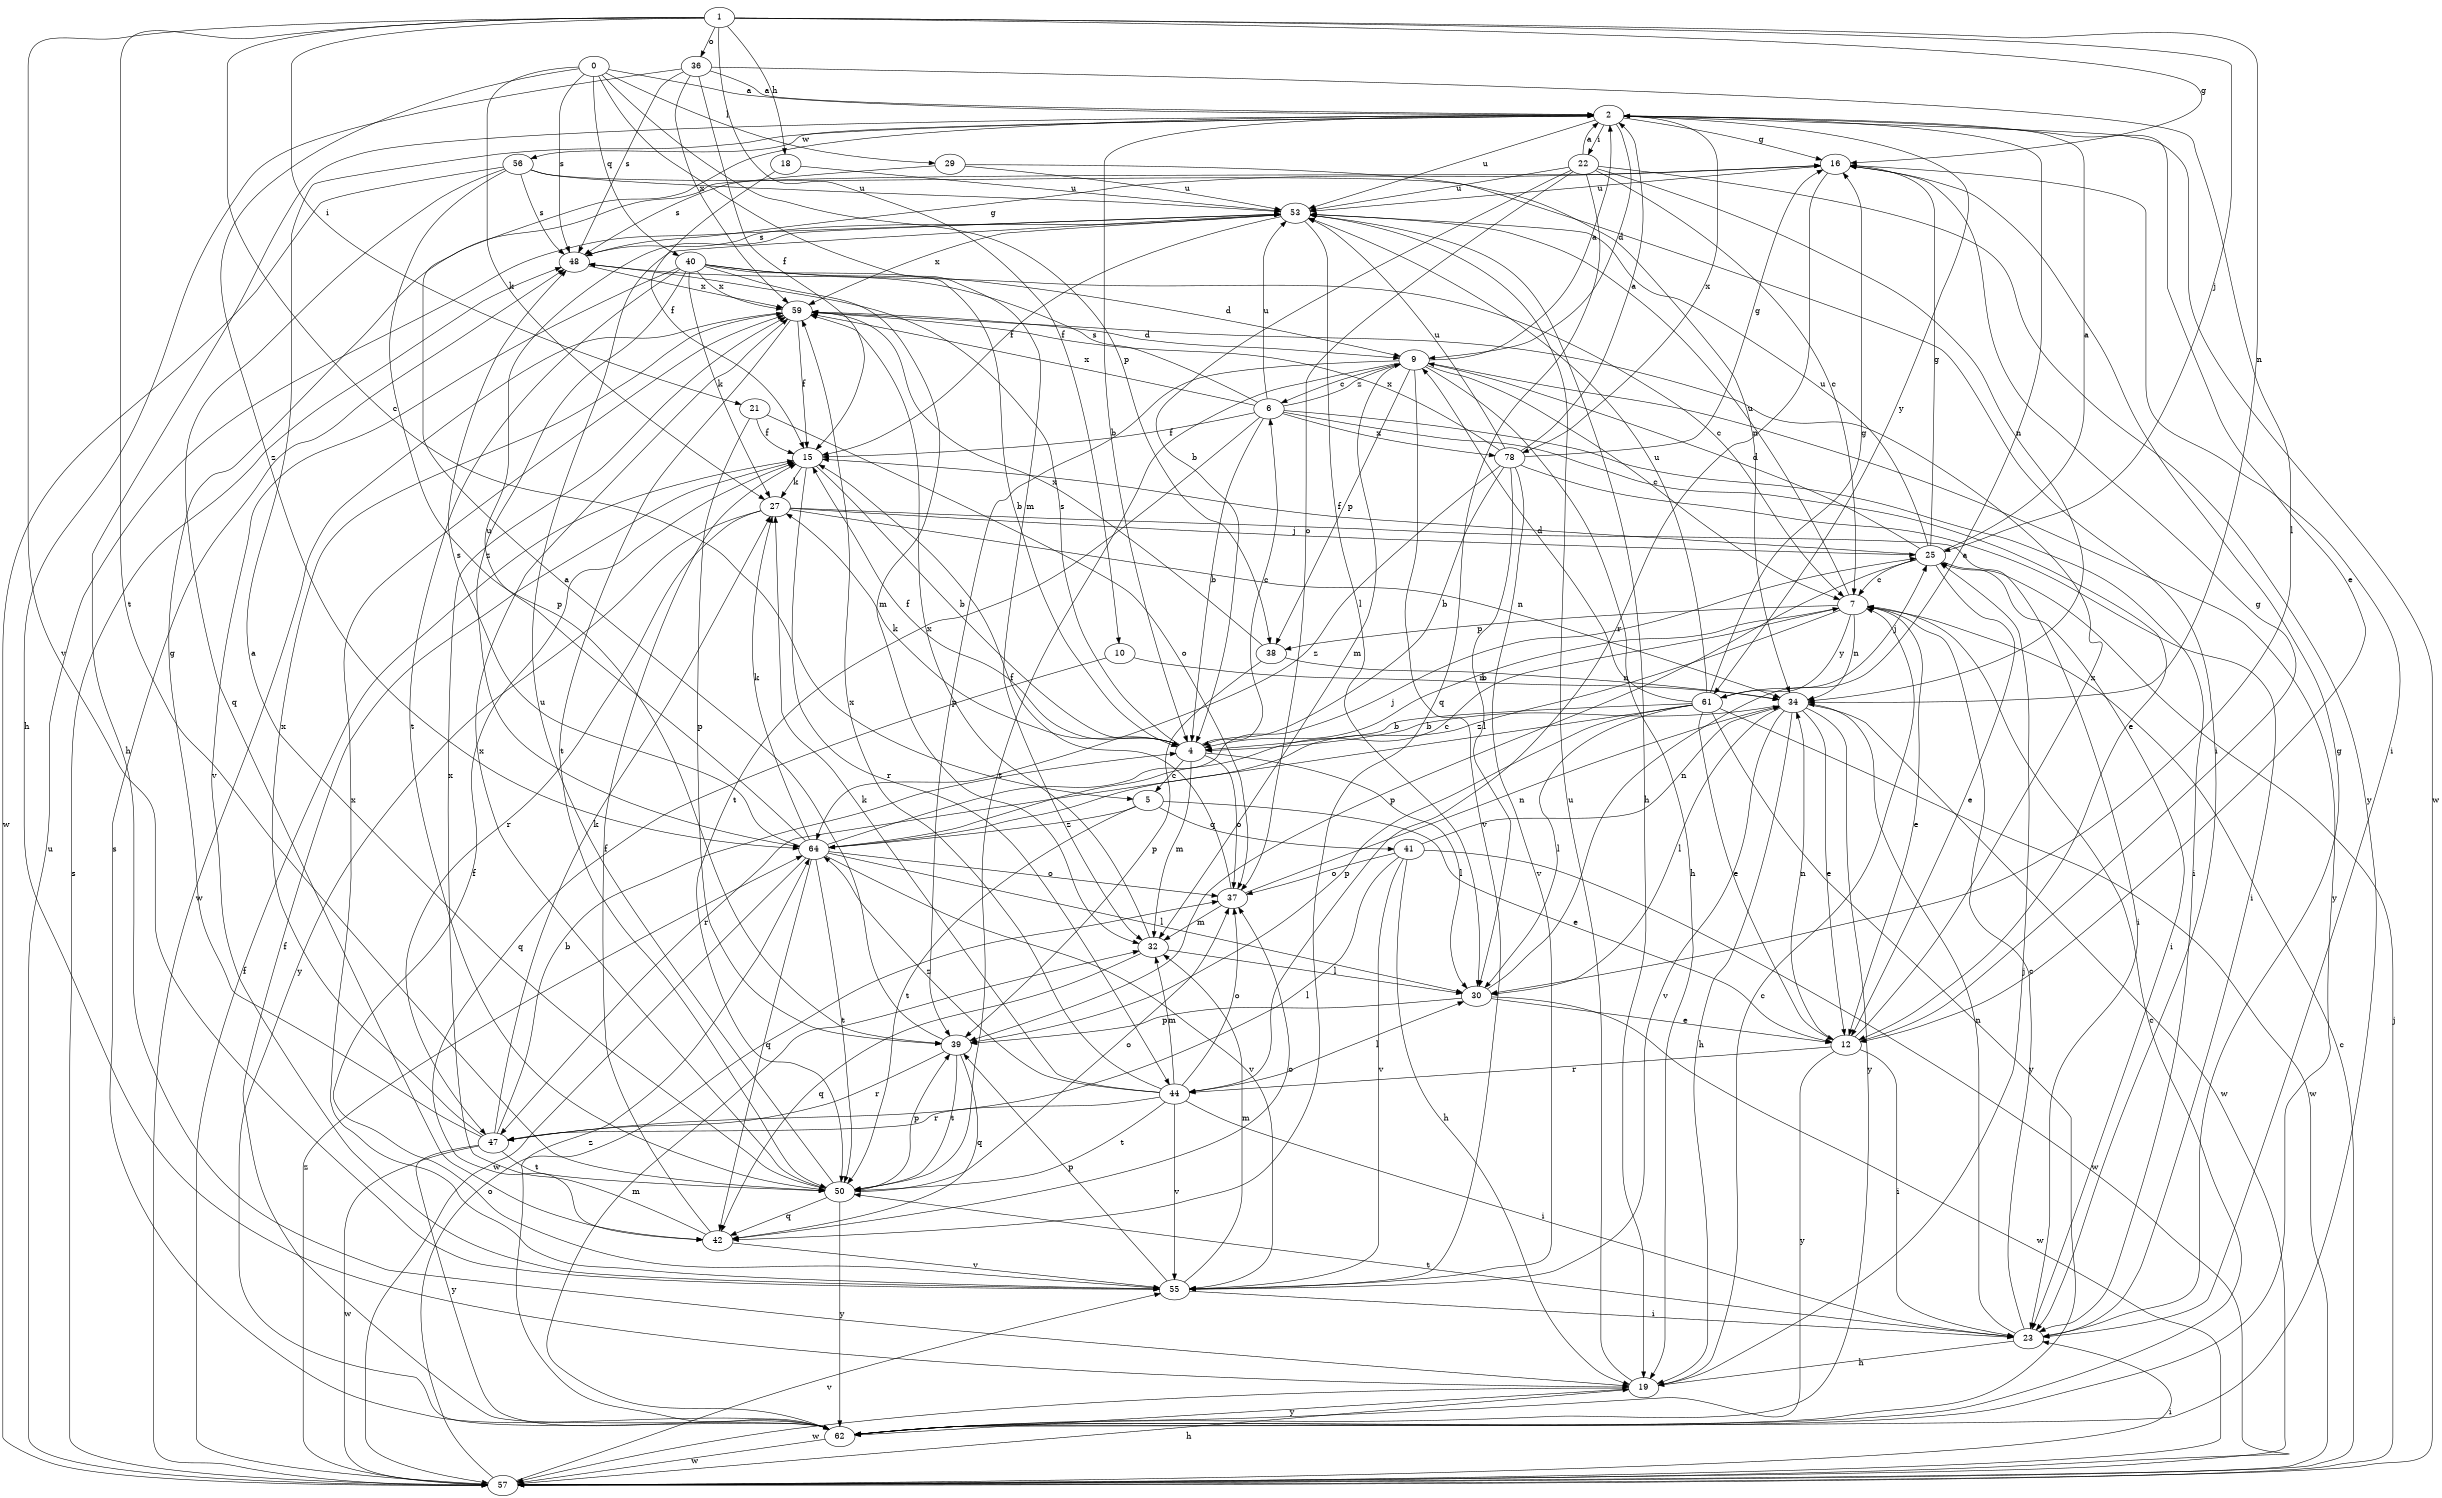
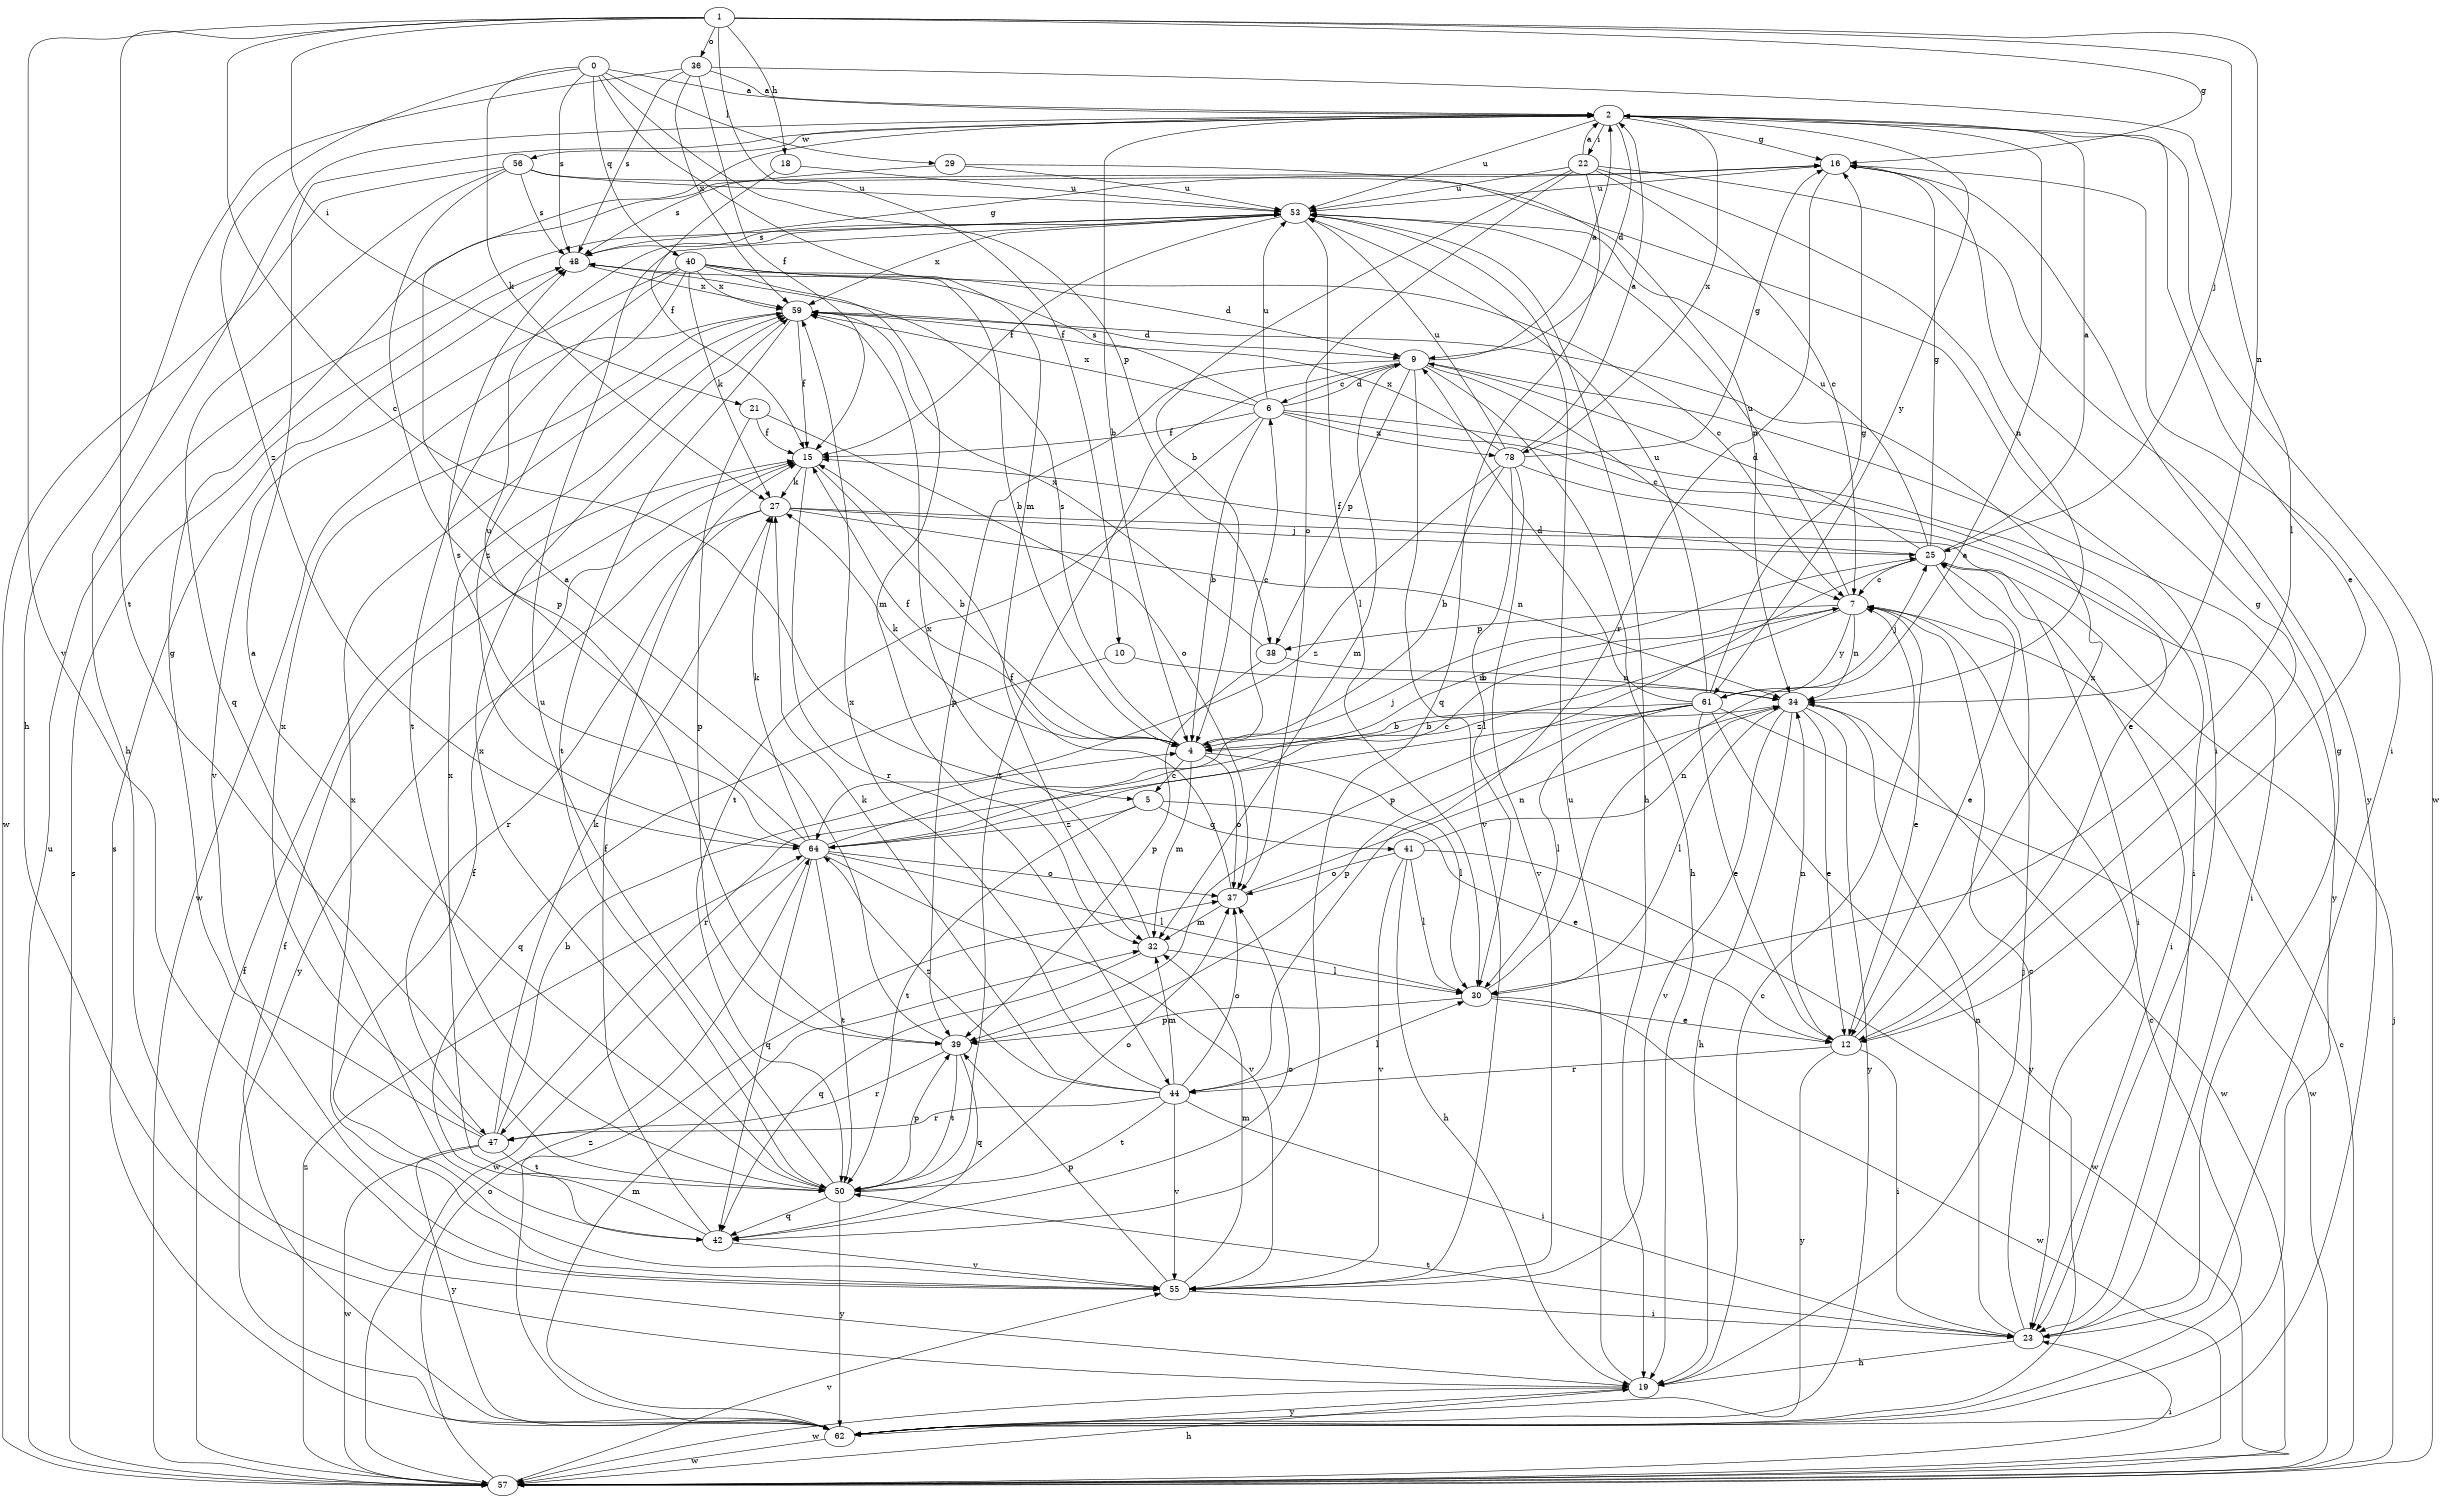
(1360, 384) -> (1360, 384)
(1027, 1099) -> (1424, 931)
